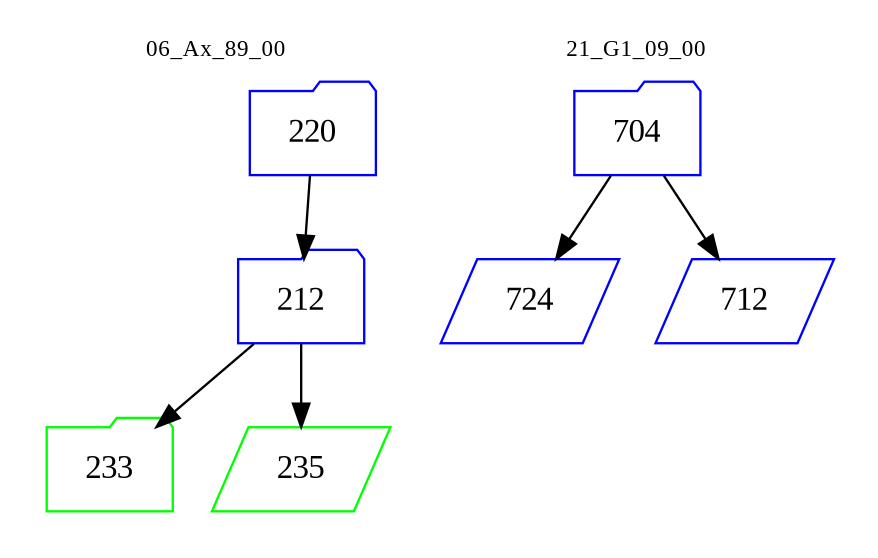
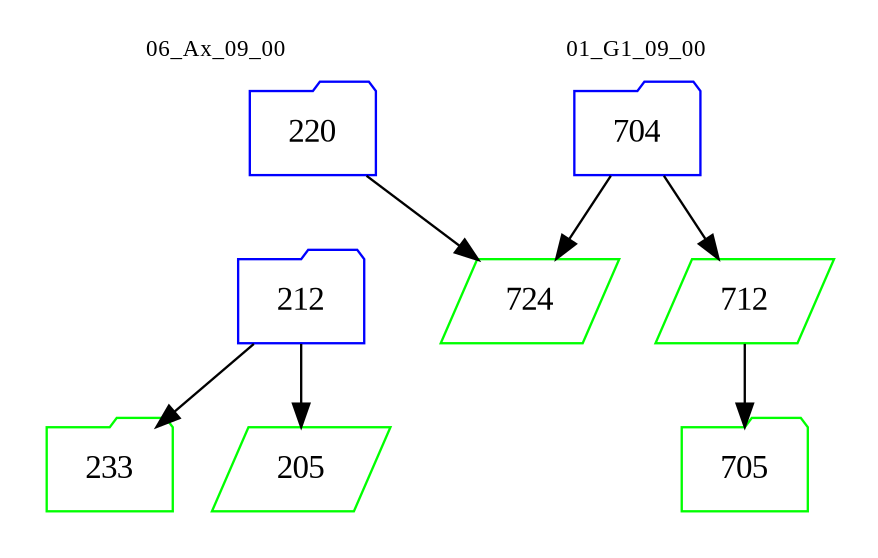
(217, 50) -> (217, 50)
(637, 50) -> (637, 50)
(308, 206) -> (392, 195)
(530, 301) -> (530, 301)
(745, 301) -> (745, 301)
(301, 469) -> (301, 469)
none -> (745, 469)
